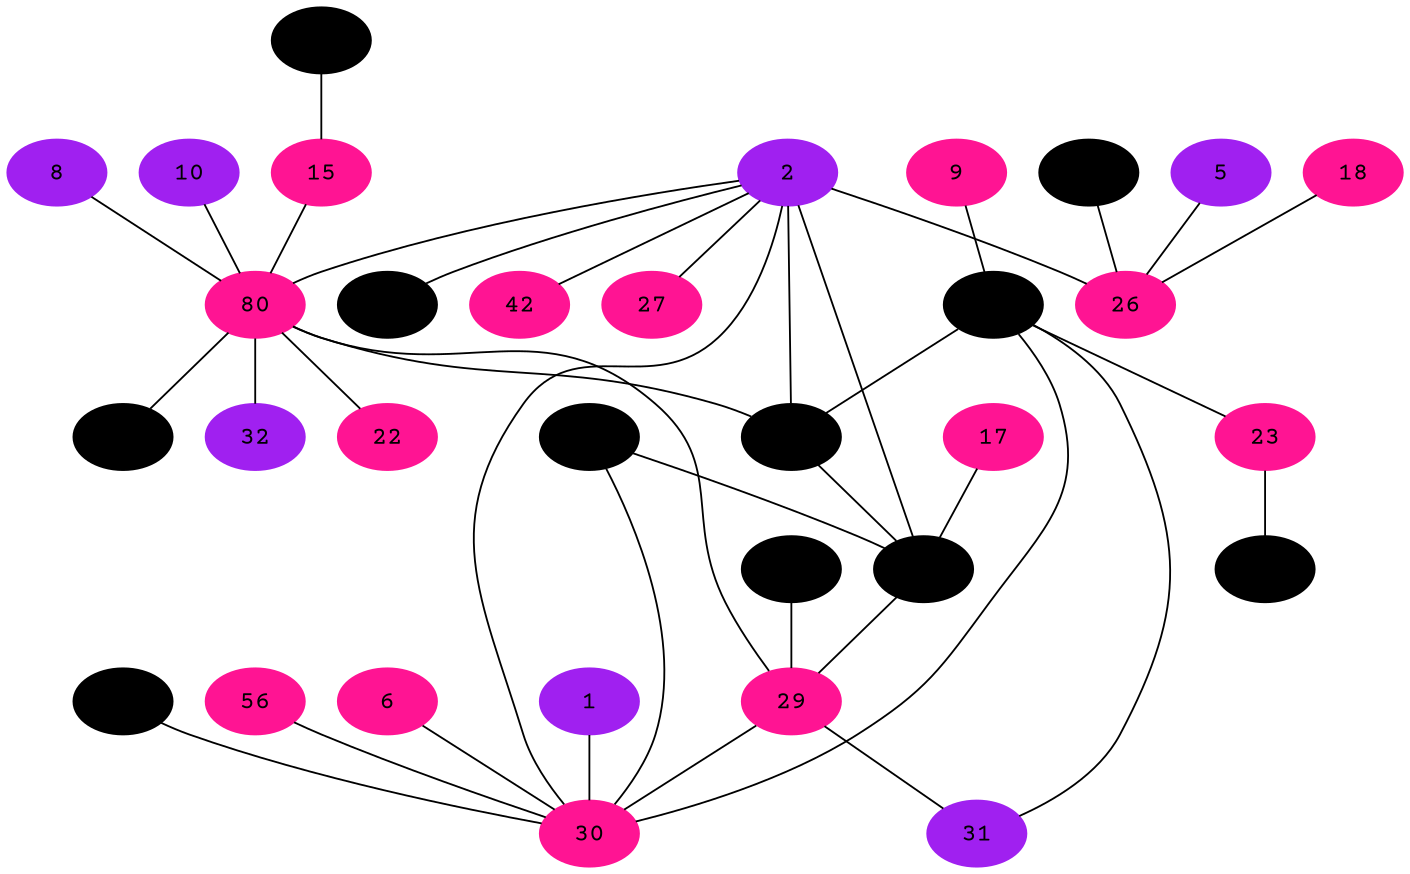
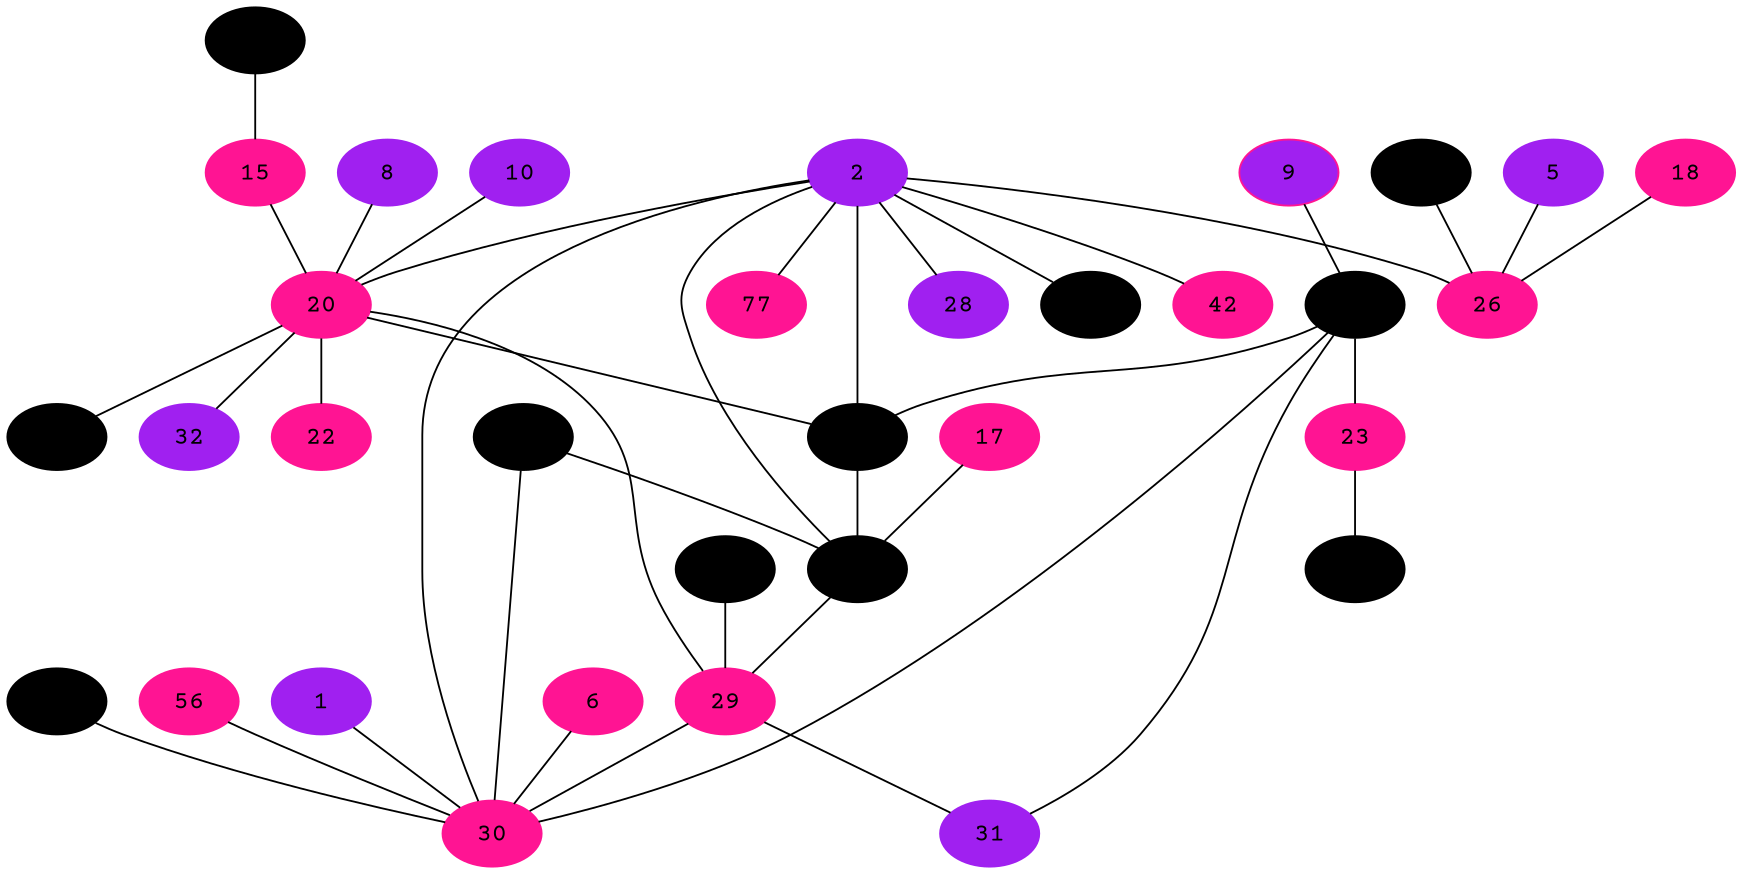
(957, 173) -> (1289, 173)
(255, 305) -> (321, 305)
(652, 305) -> (756, 305)
none -> (958, 305)
